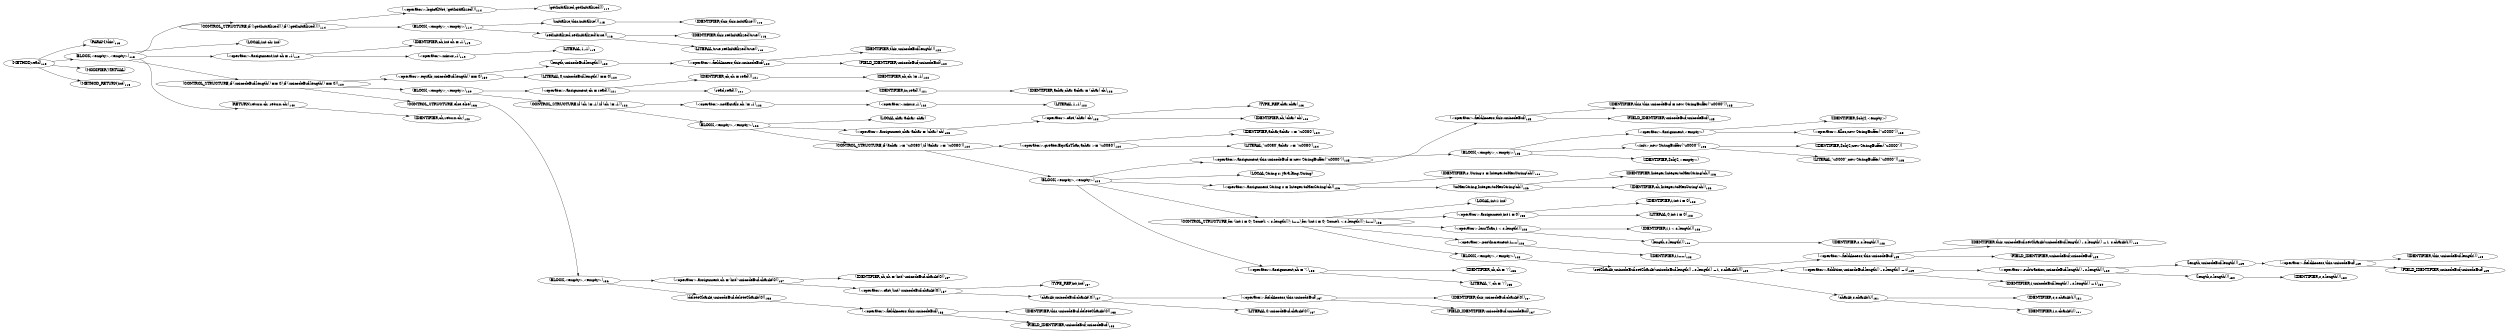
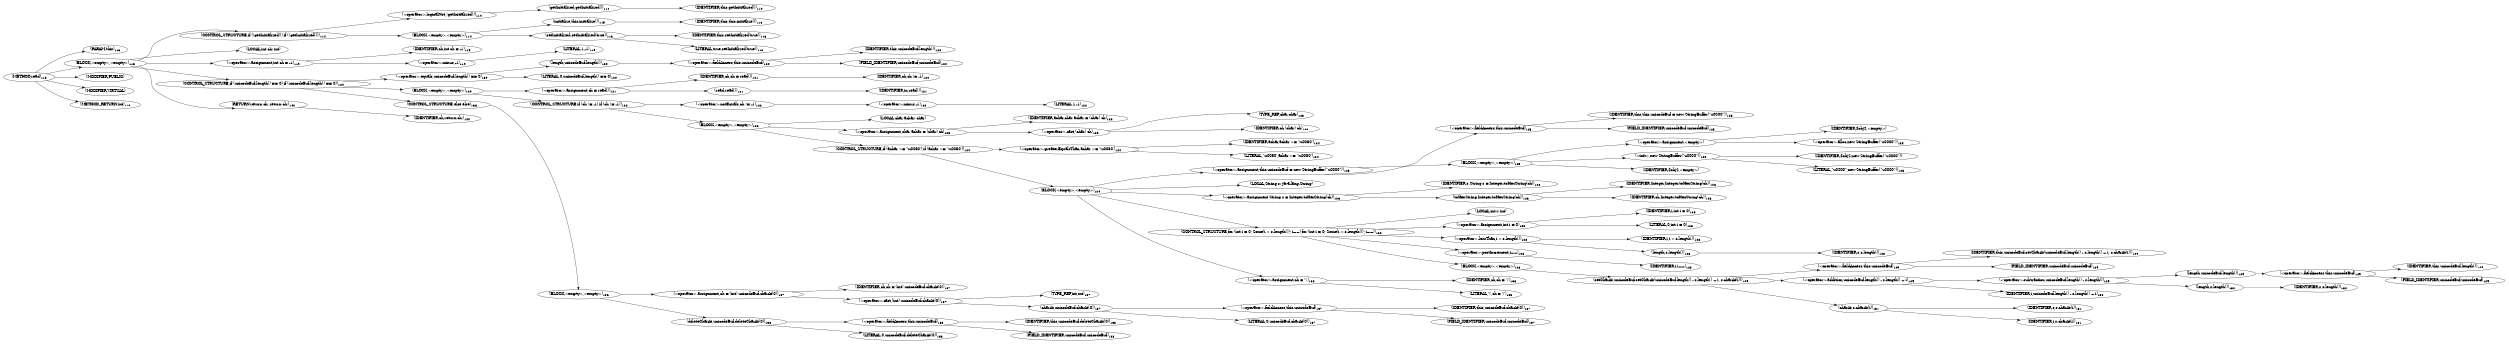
none -> (729, 8)
none -> (105, 77)
(974, 91) -> (989, 126)
none -> (903, 336)
